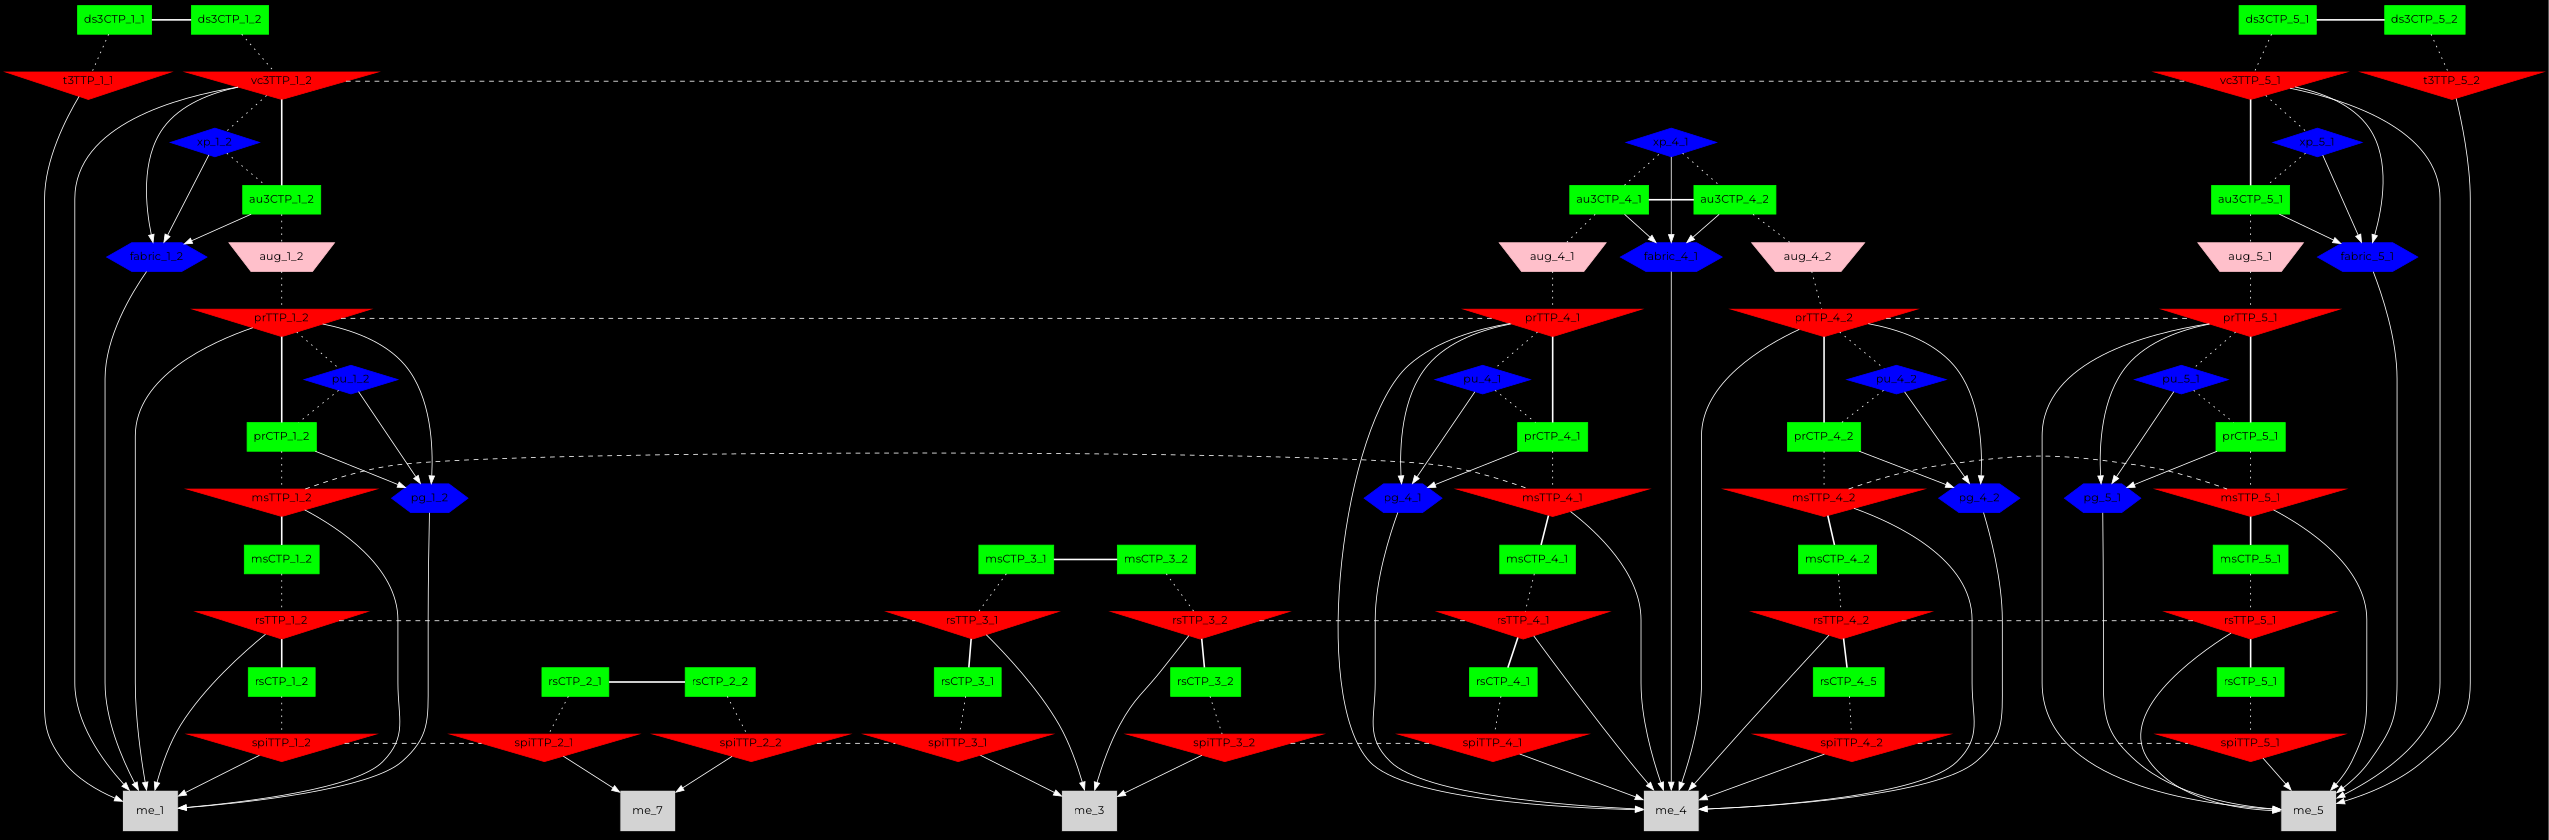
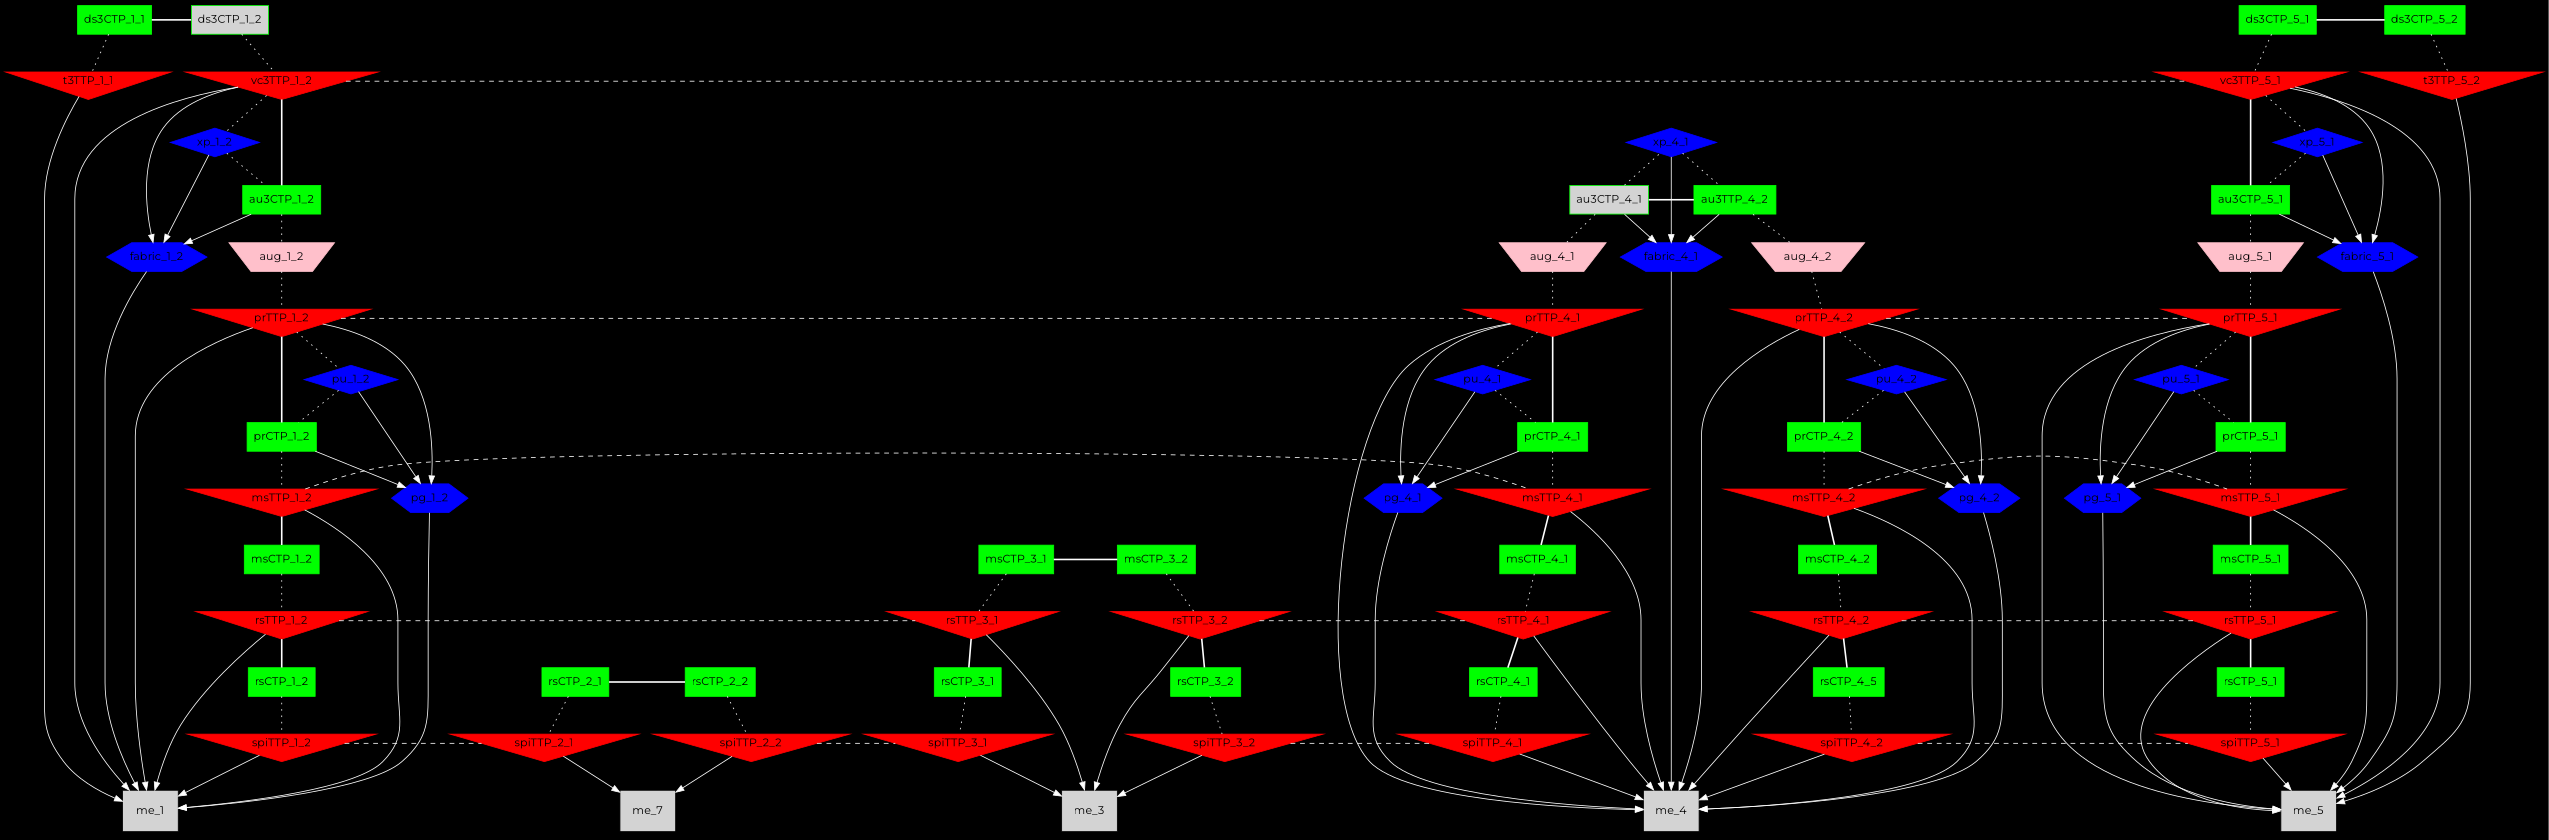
(230, 20) -> (230, 20)
(1609, 200) -> (1609, 200)
(1735, 200) -> (1735, 200)
